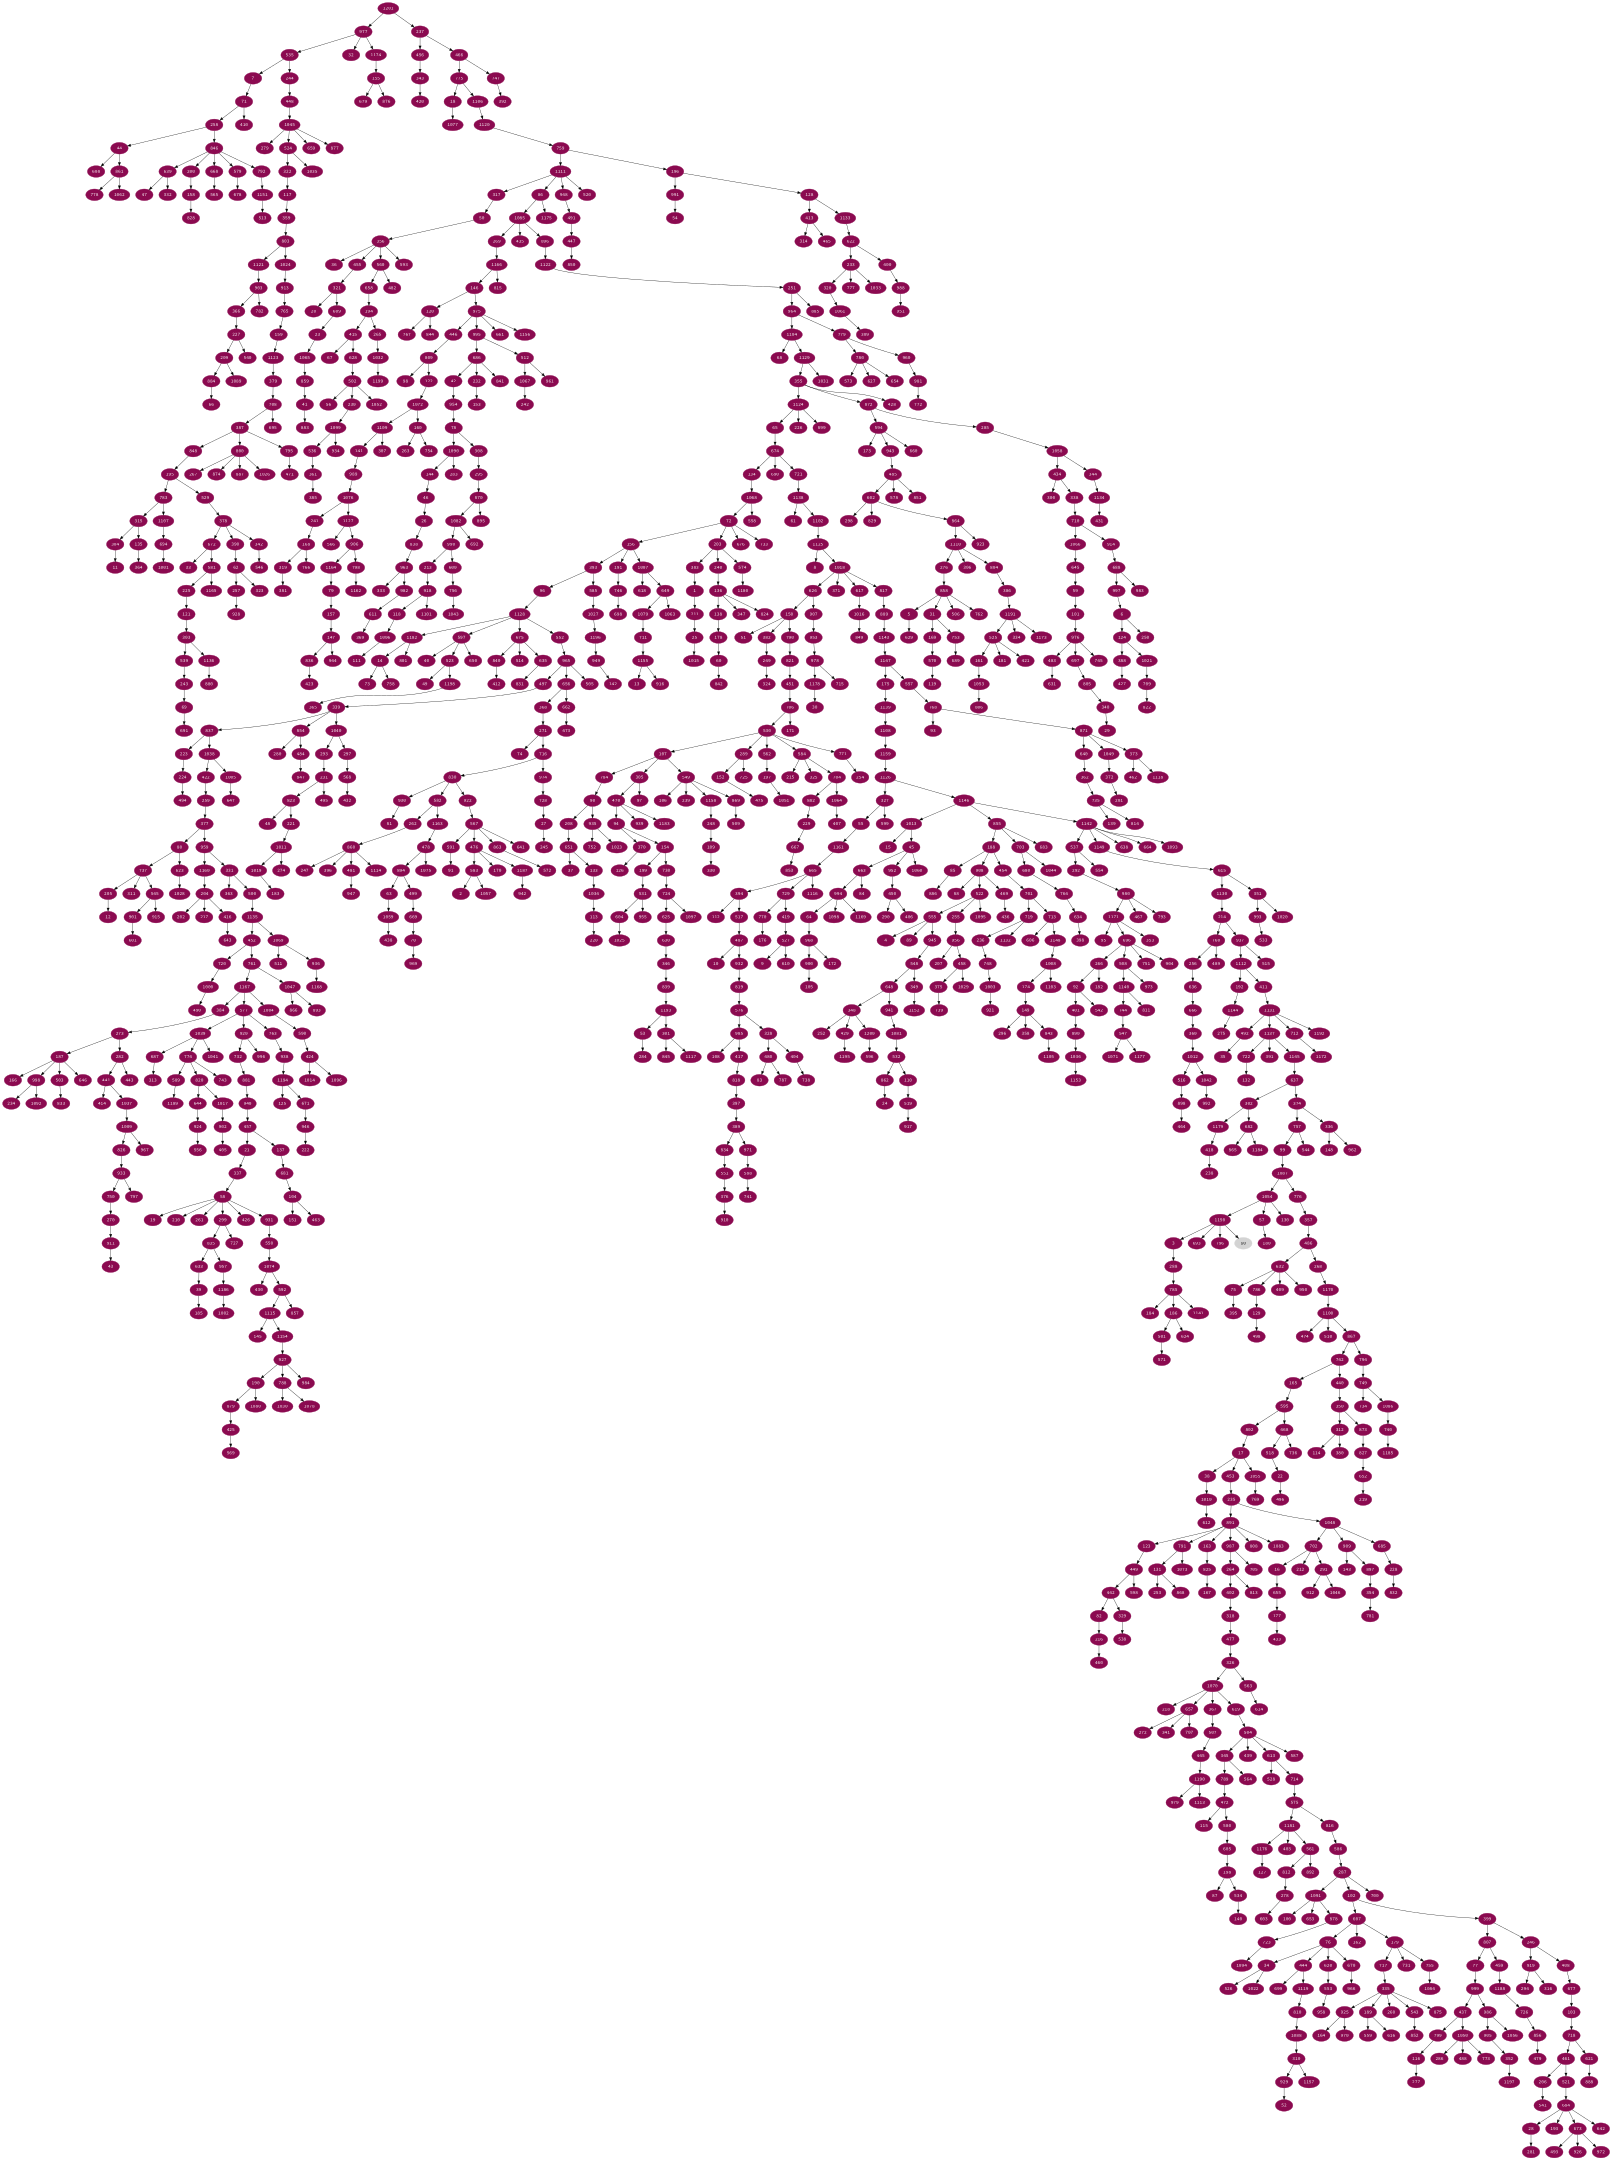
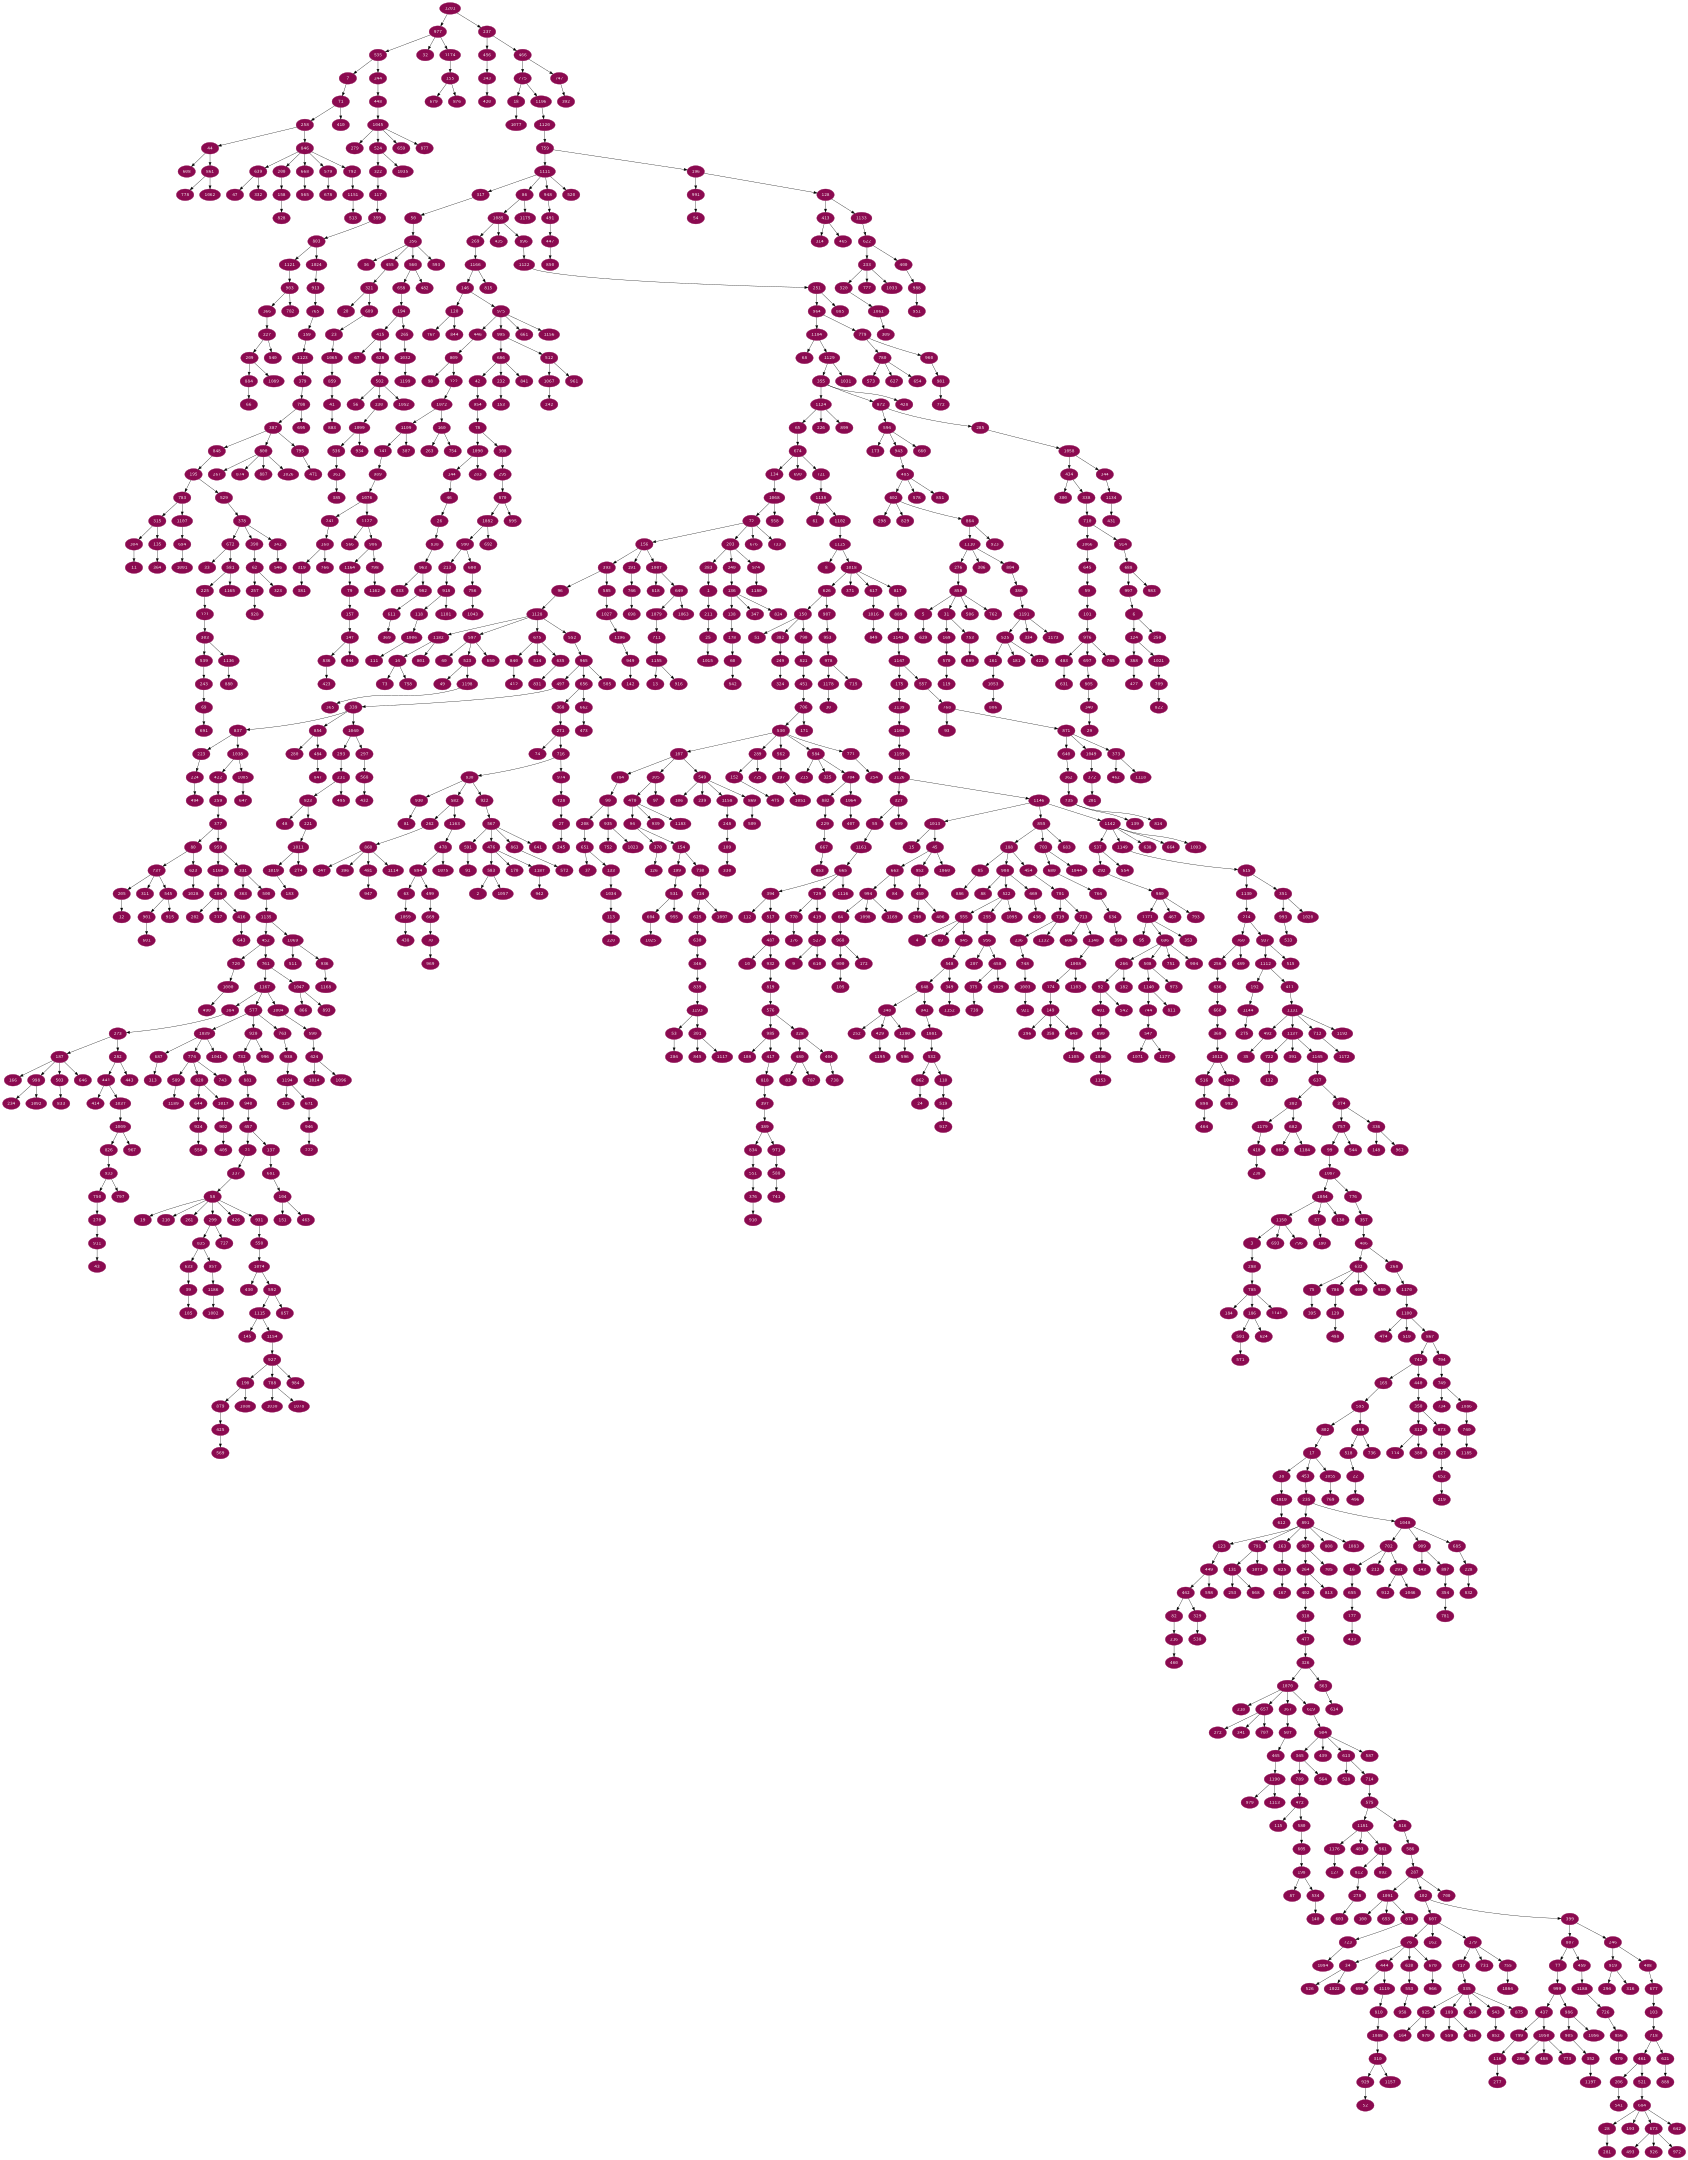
(1243, 1243) -> none
